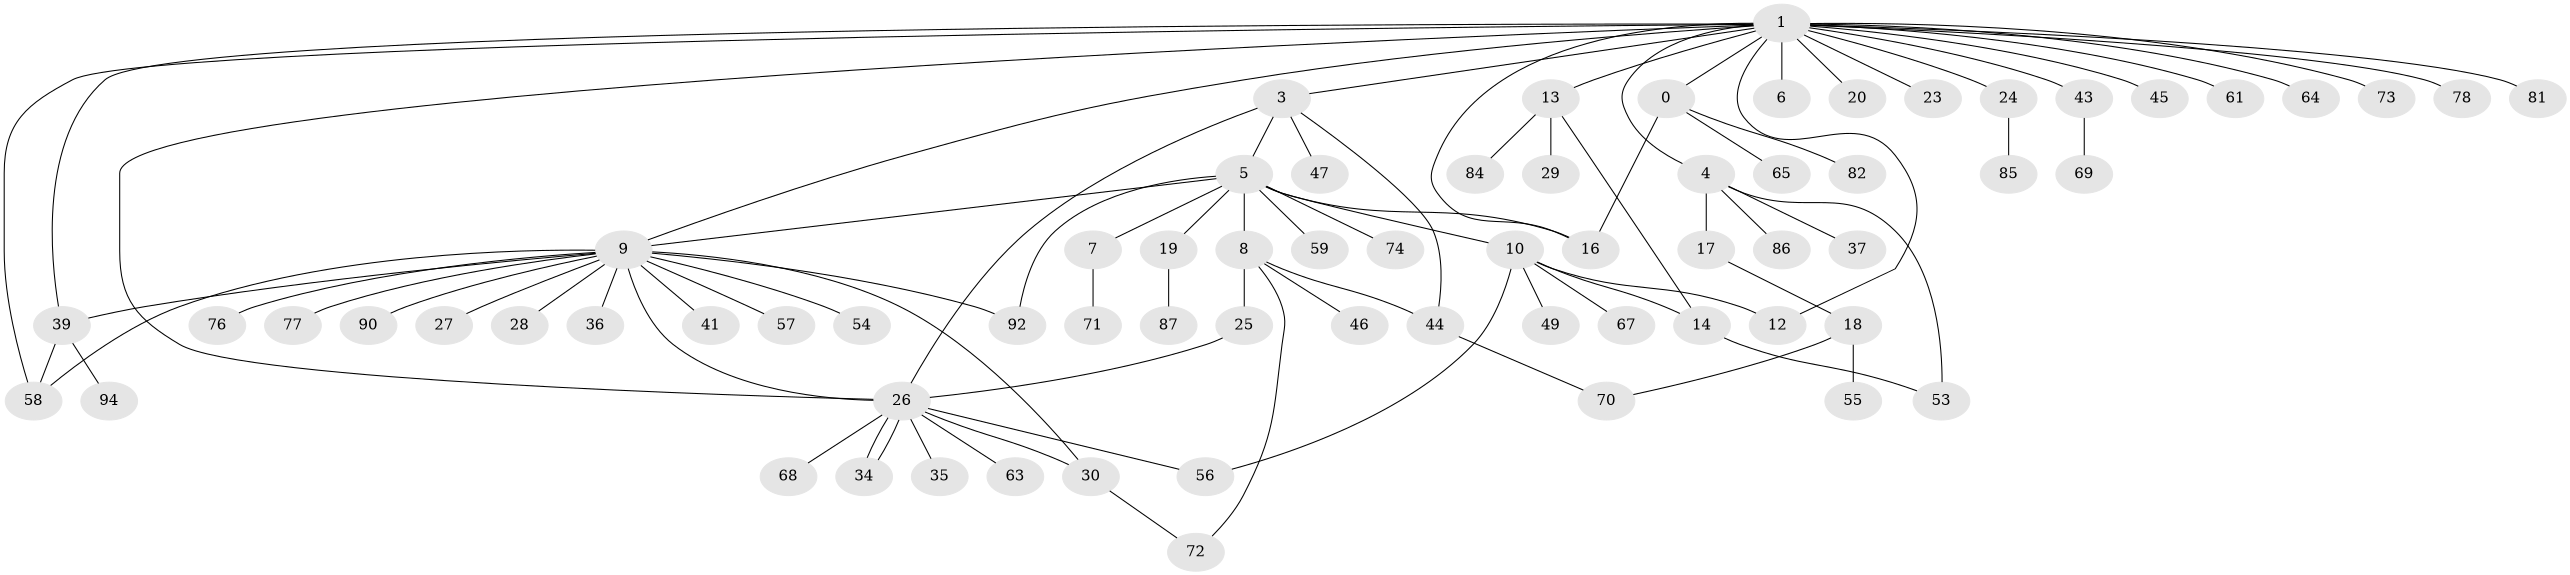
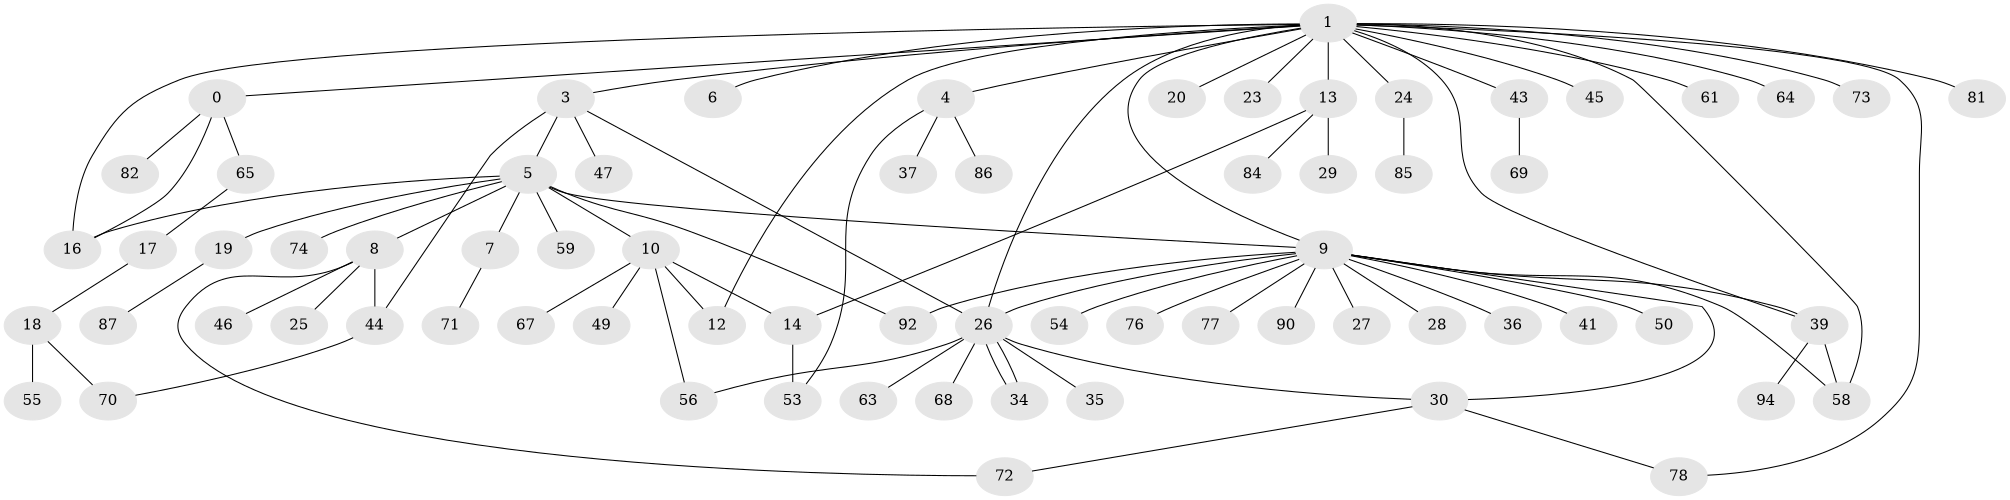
(1706, 212) -> (188, 219)
(786, 325) -> (1664, 325)
(1078, 376) -> none
none -> (1559, 439)
